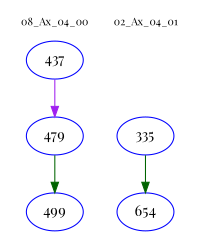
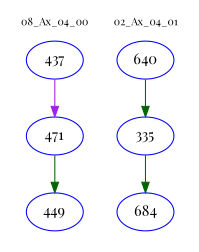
none -> (145, 60)
(55, 136) -> (55, 136)
(55, 212) -> (55, 212)
(145, 212) -> (145, 212)
